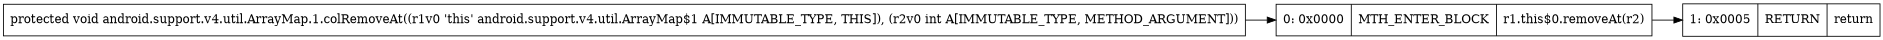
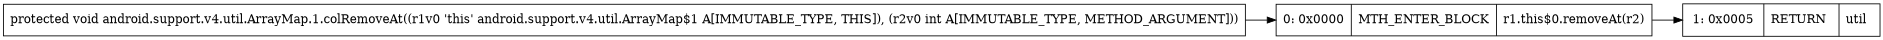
(1854, 20) -> (1857, 20)
